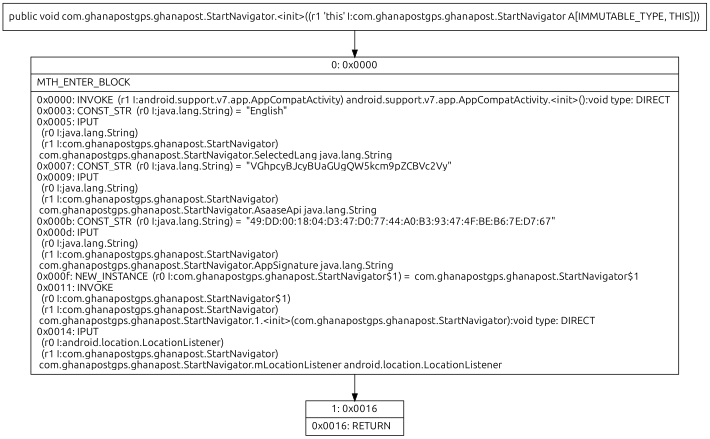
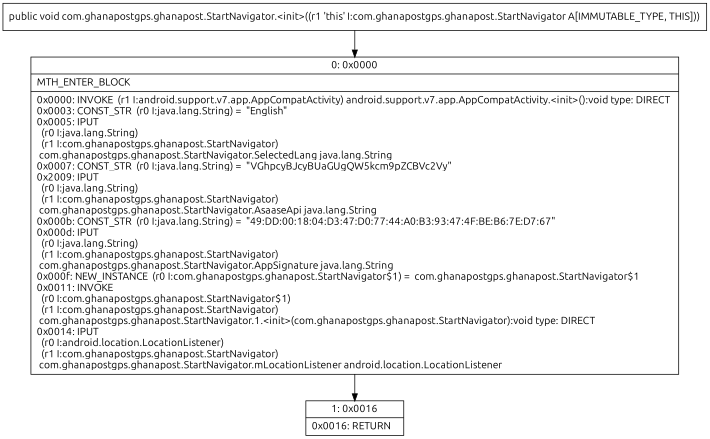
(70, 177) -> (70, 177)
